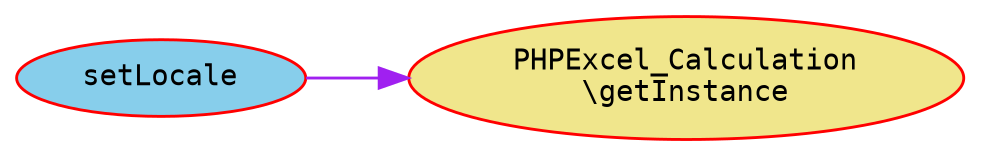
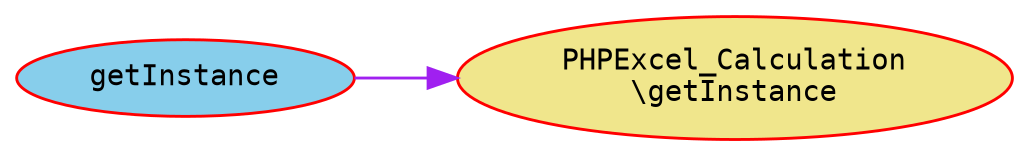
(161, 78) -> (186, 78)
